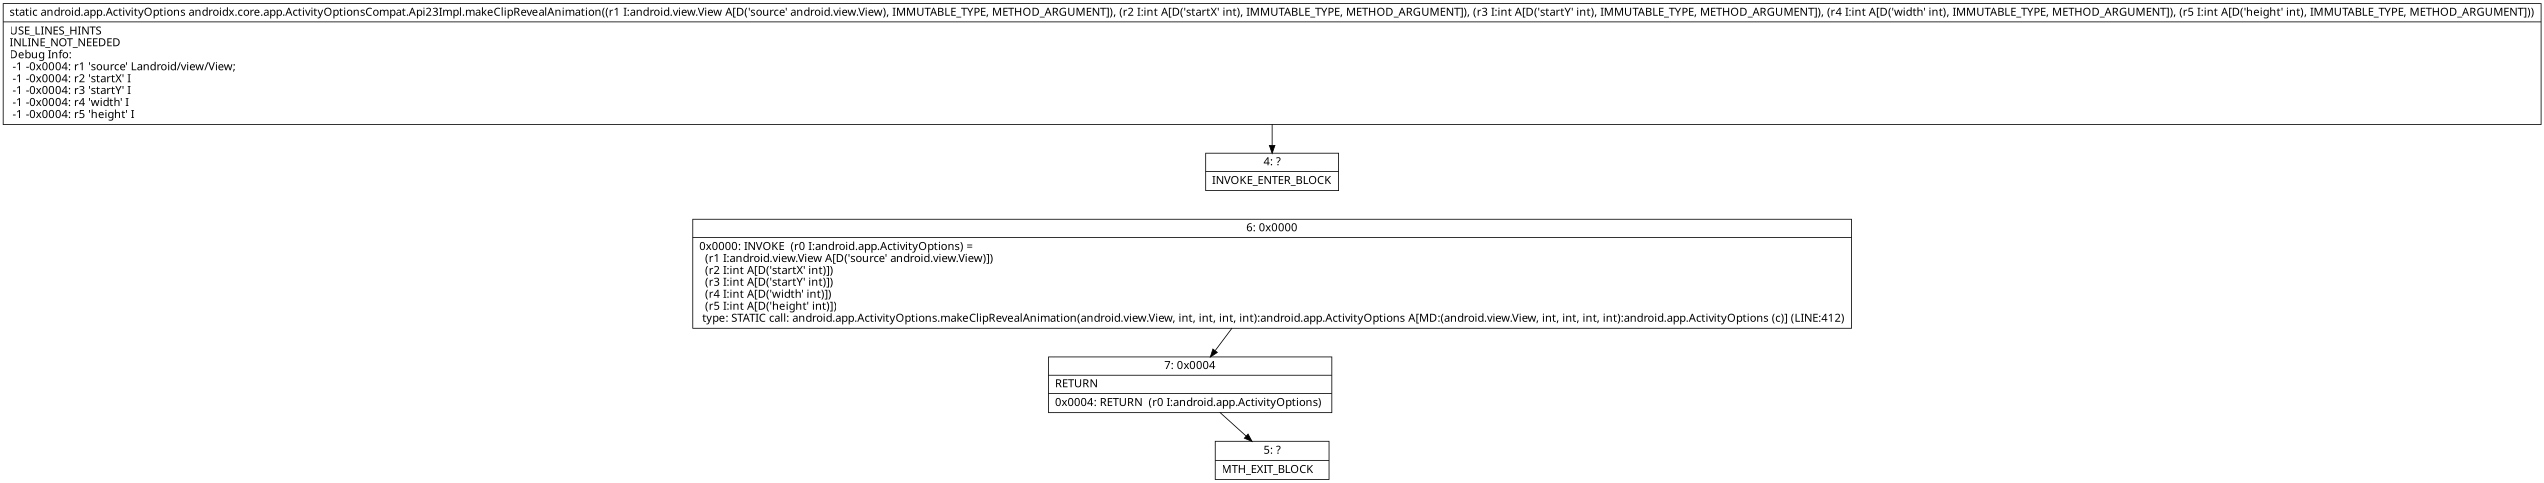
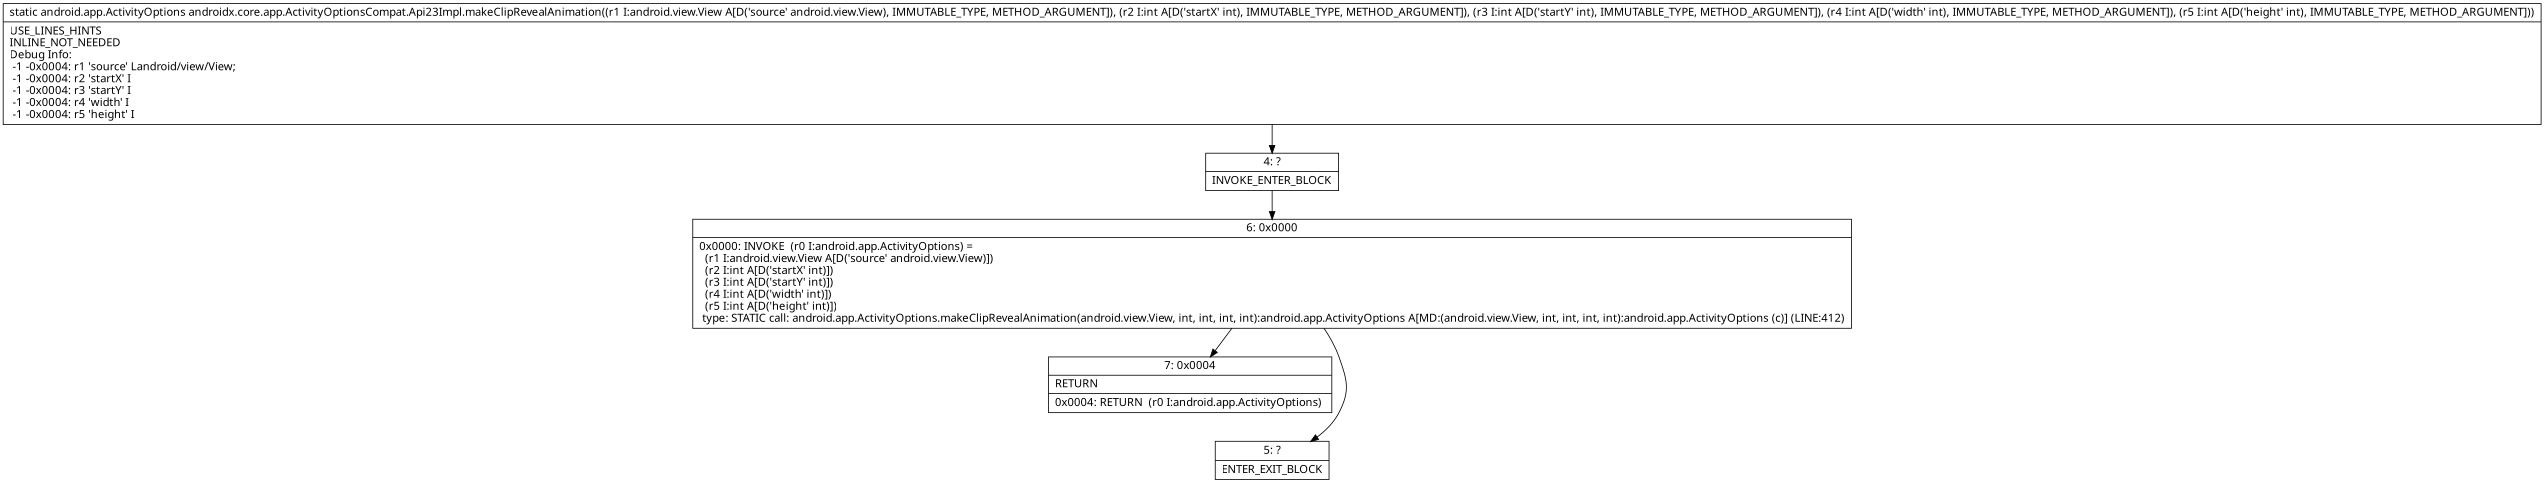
none -> (1272, 201)
(1233, 424) -> (1346, 385)
(1268, 470) -> (1272, 470)
